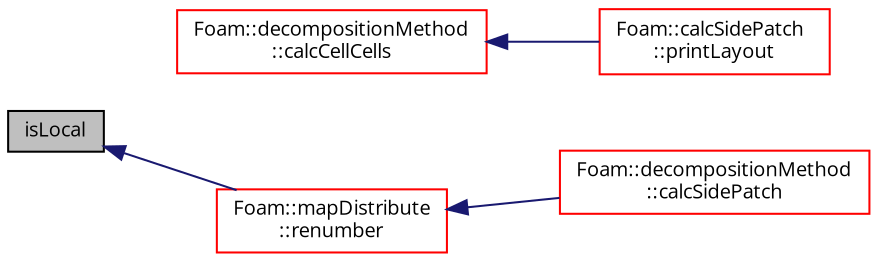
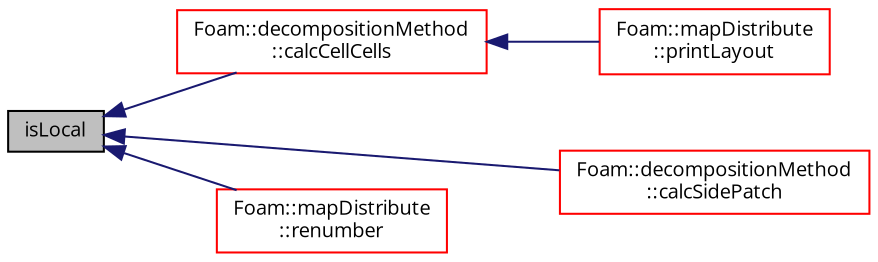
(715, 42) -> (715, 42)
none -> (180, 91)
(513, 203) -> (342, 153)
